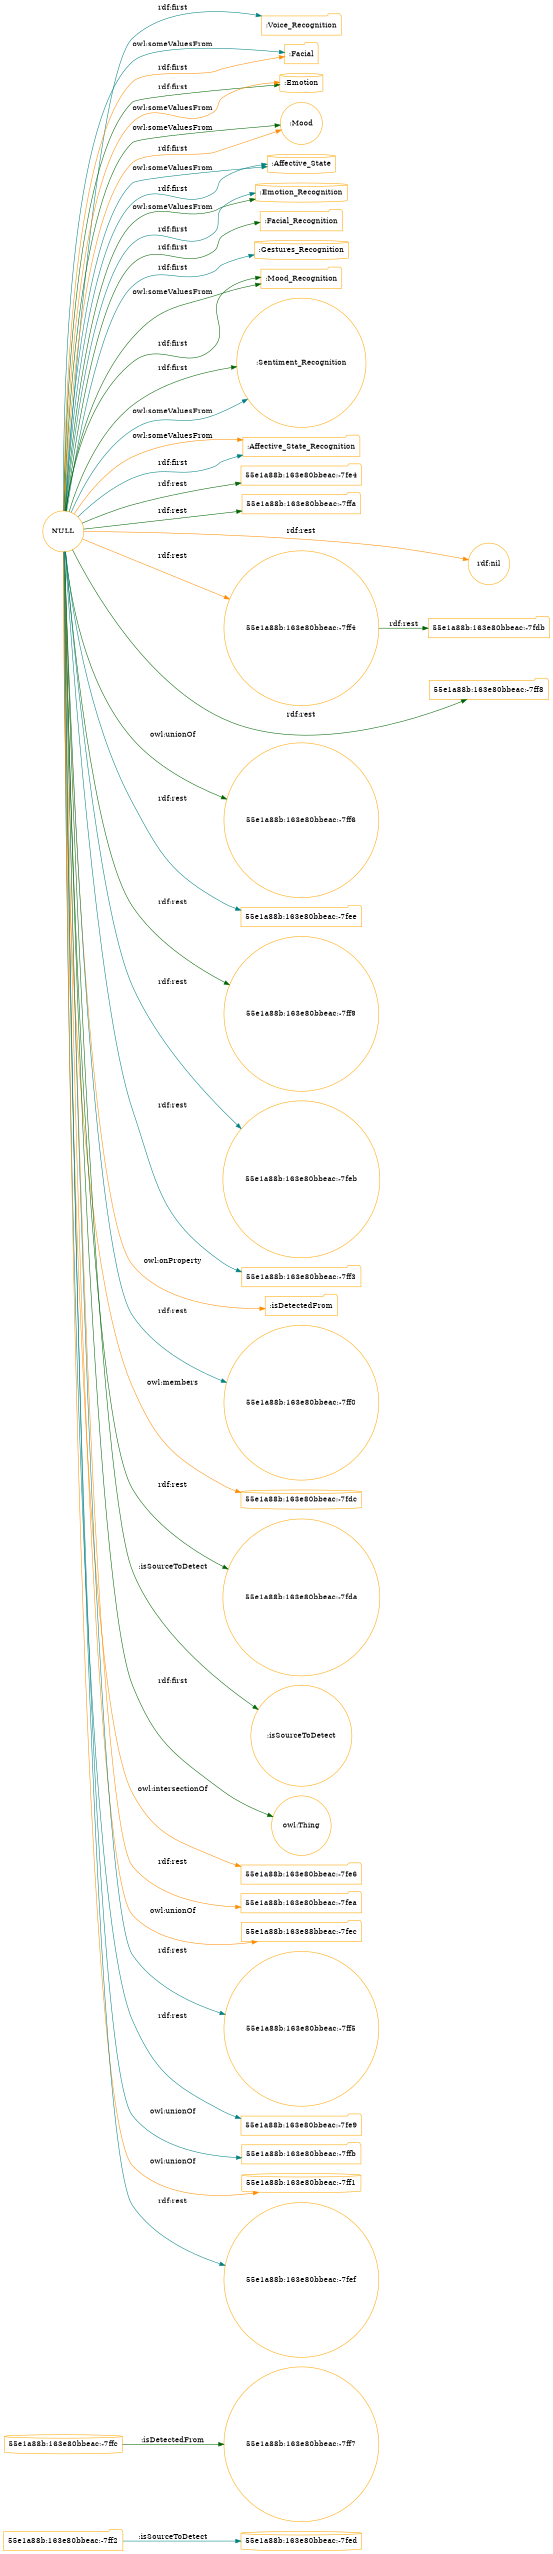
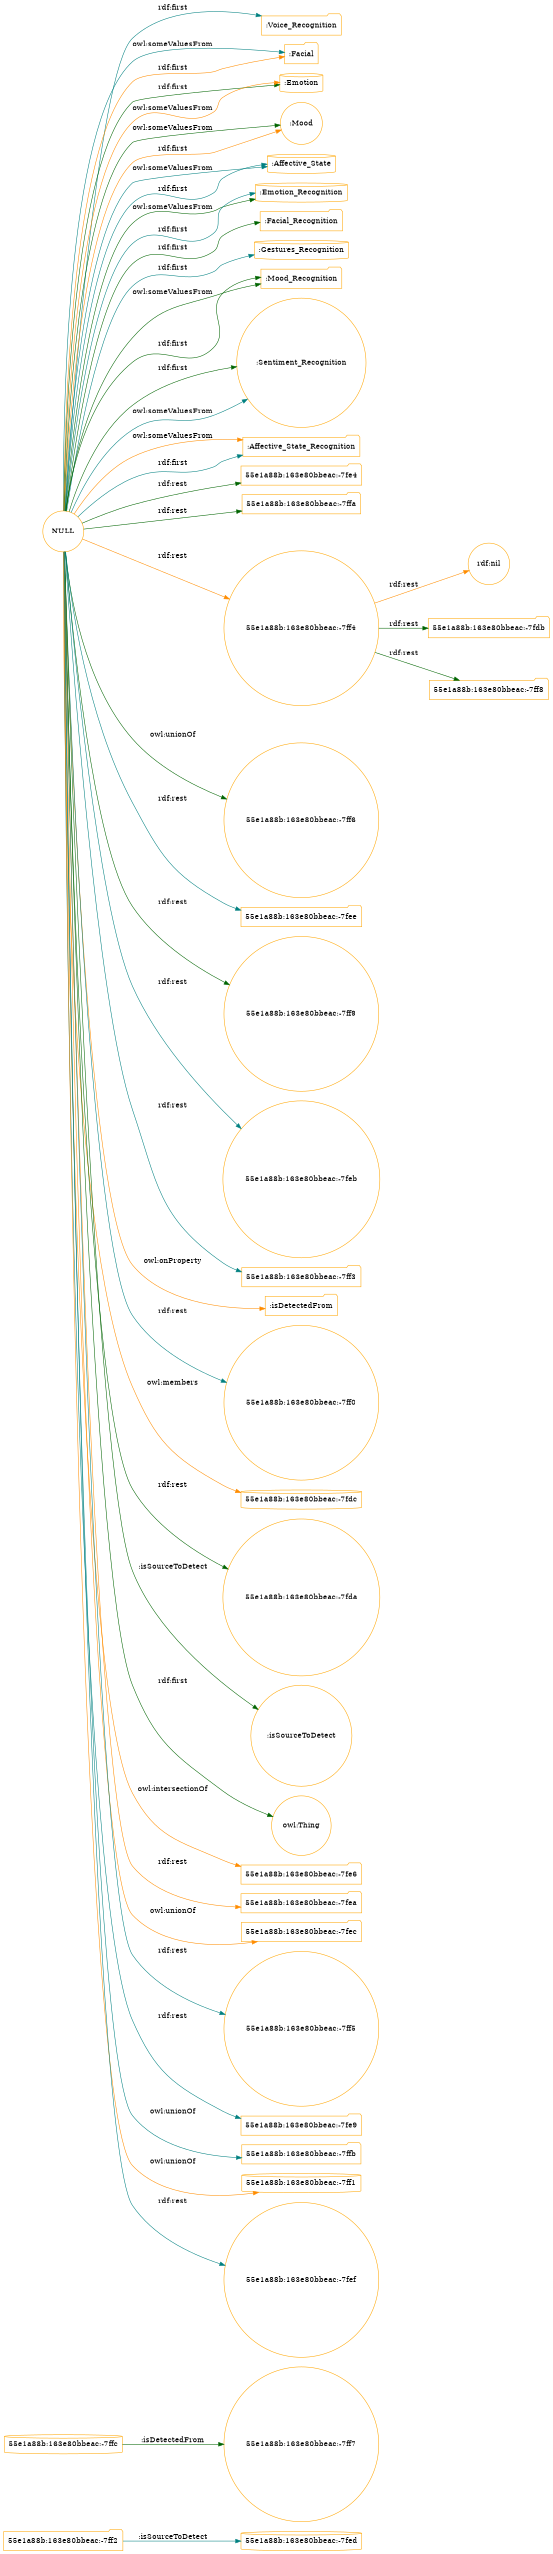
(274, 538) -> (419, 588)
(230, 721) -> (415, 666)
(301, 1932) -> (301, 1932)
